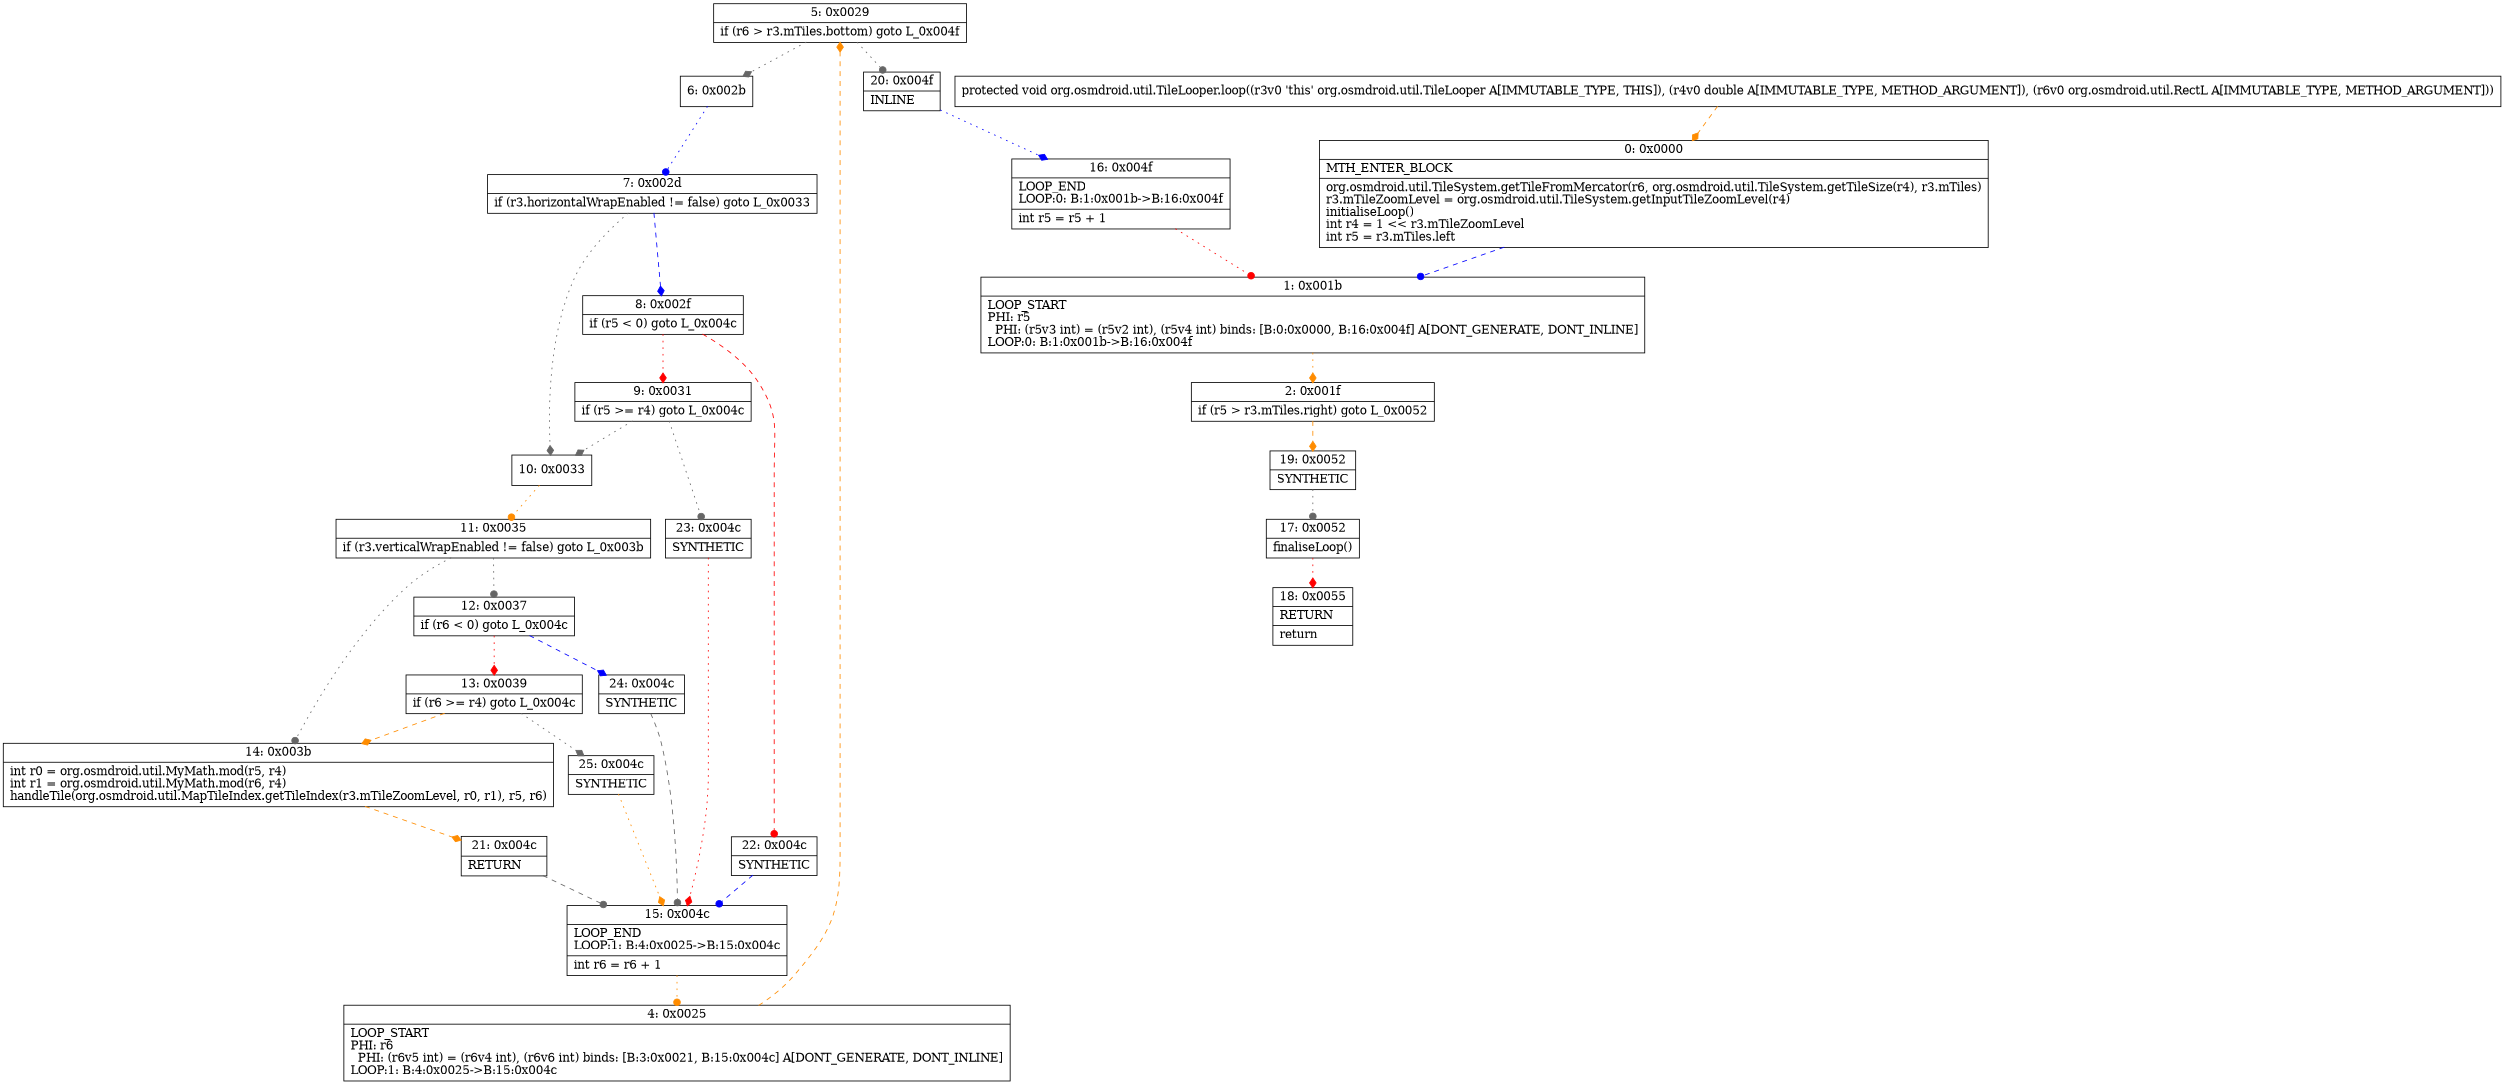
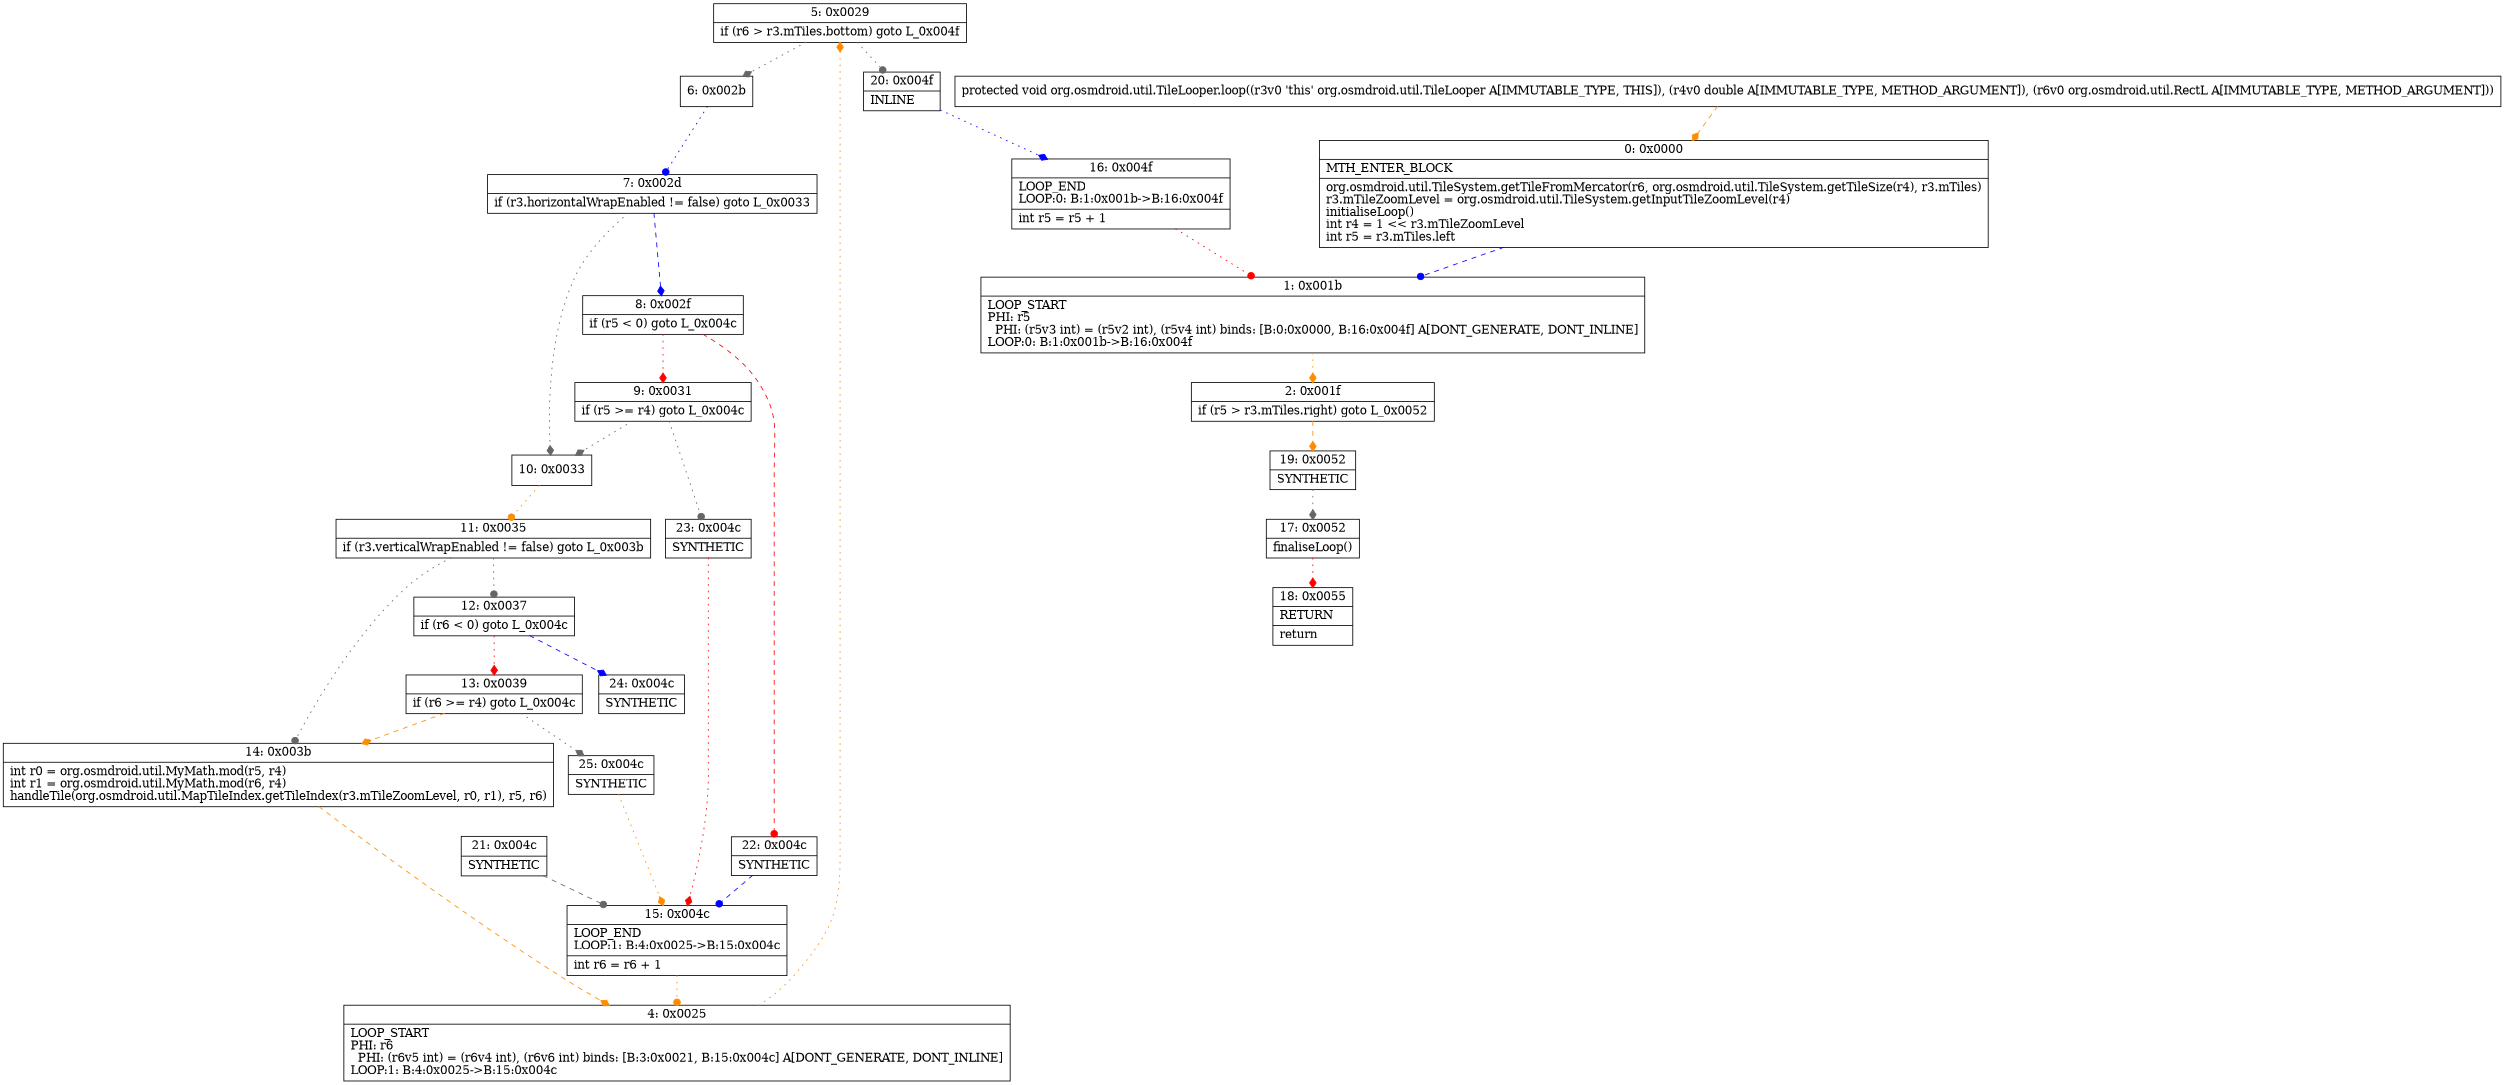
(1313, 501) -> (1313, 501)
(840, 543) -> (840, 543)
(672, 805) -> none
(408, 822) -> (457, 907)
(495, 866) -> (504, 866)
